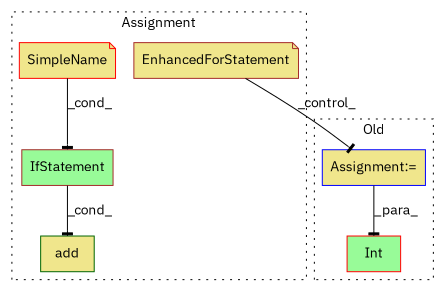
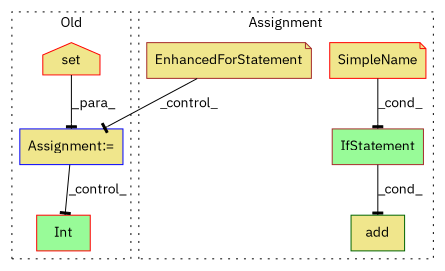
none -> (71, 60)
(397, 211) -> (98, 190)
